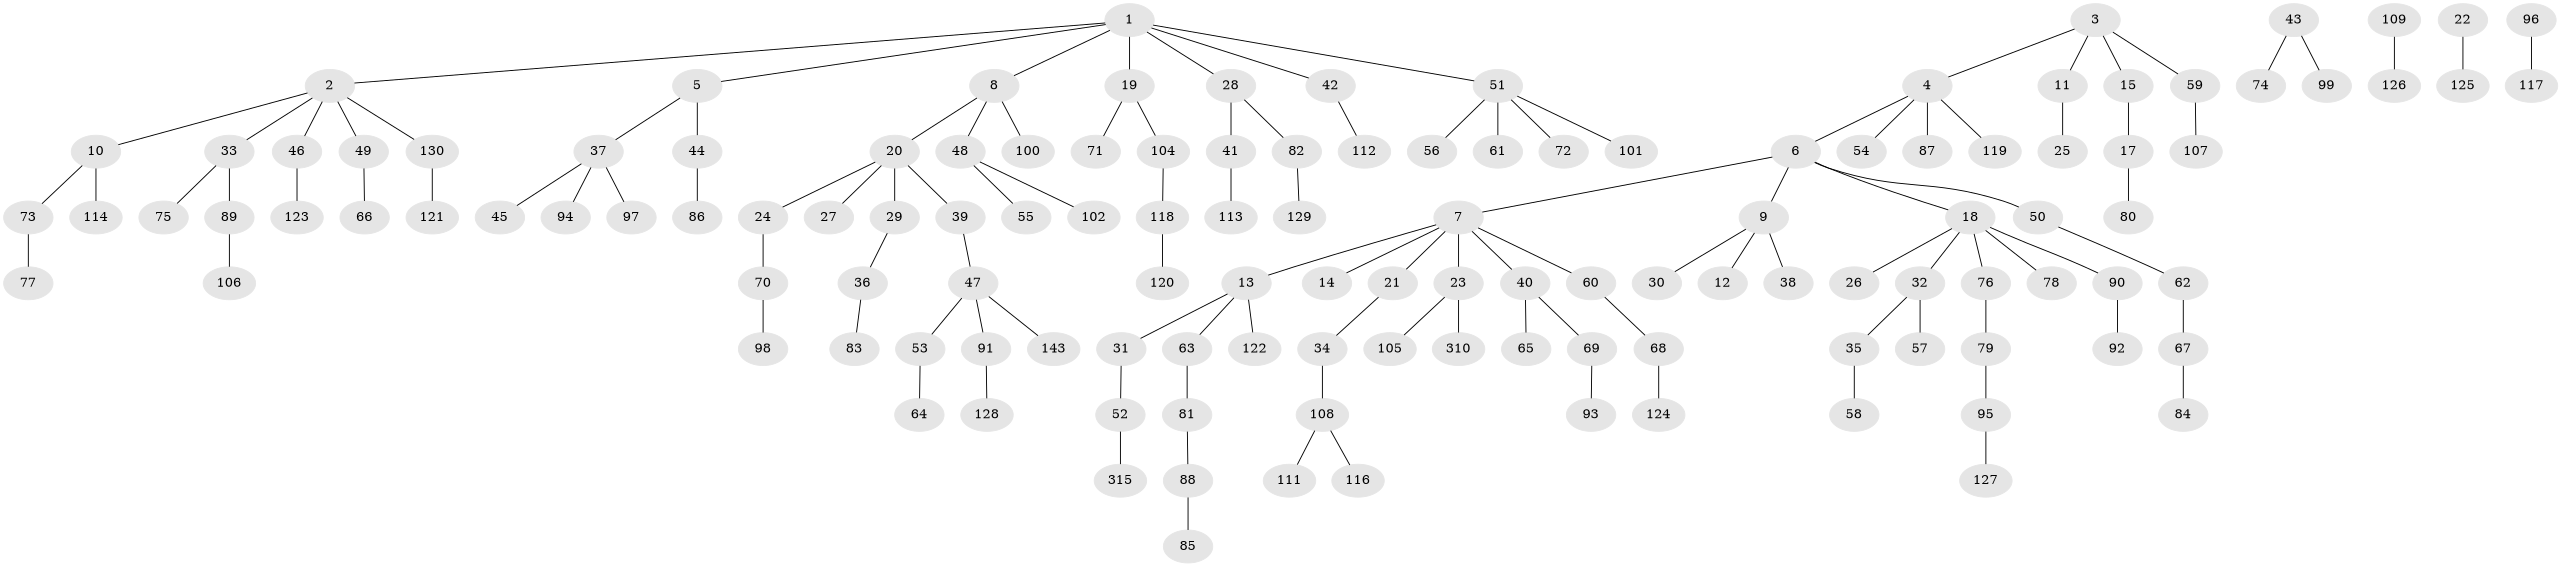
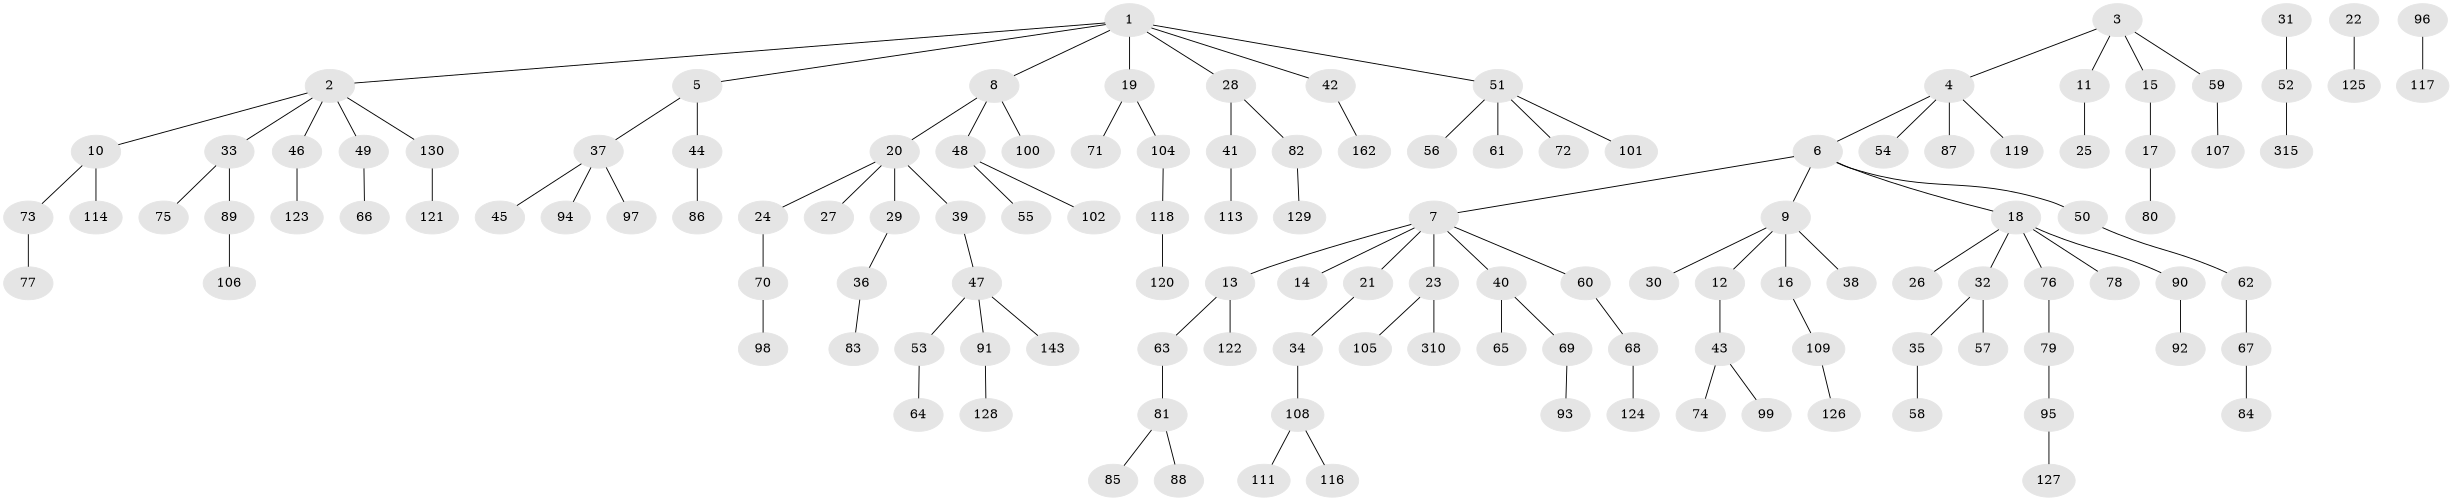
(1364, 152) -> (1364, 152)
none -> (1786, 283)
(1184, 316) -> none
none -> (1720, 316)
(1188, 514) -> (1138, 448)
